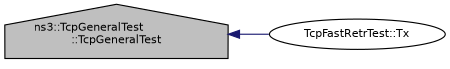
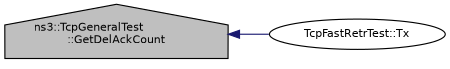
(116, 34) -> (116, 34)
